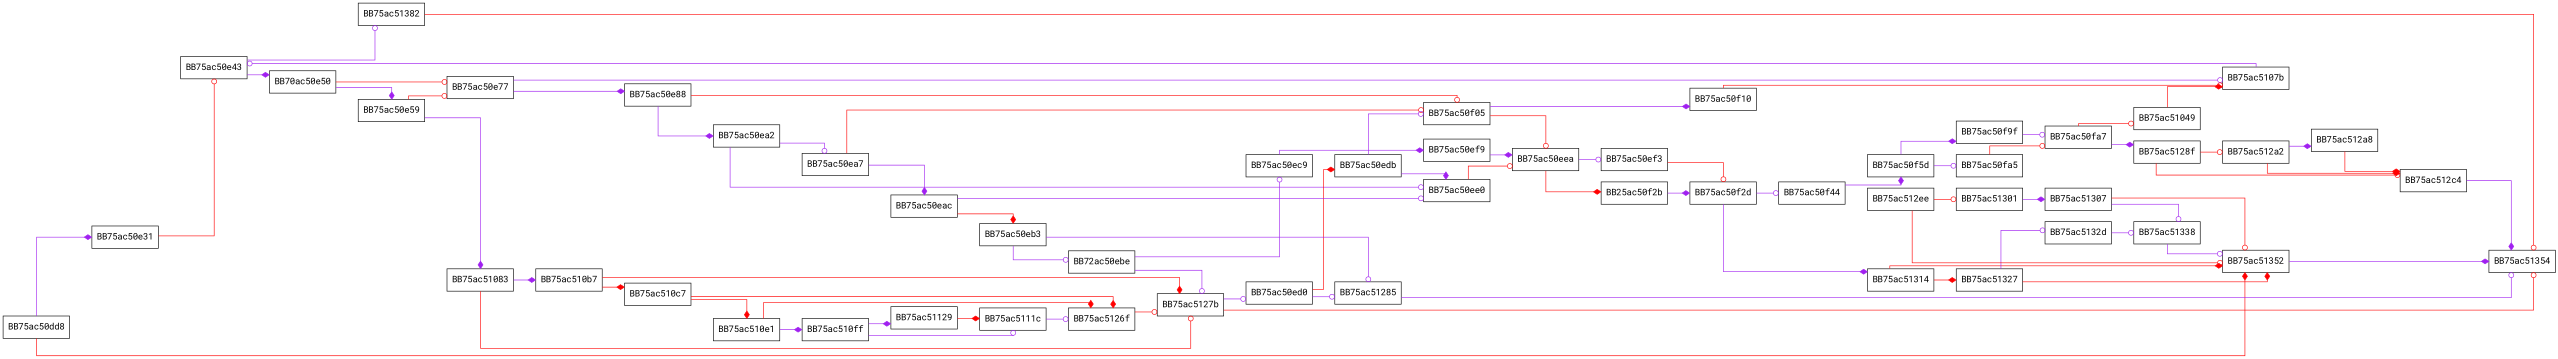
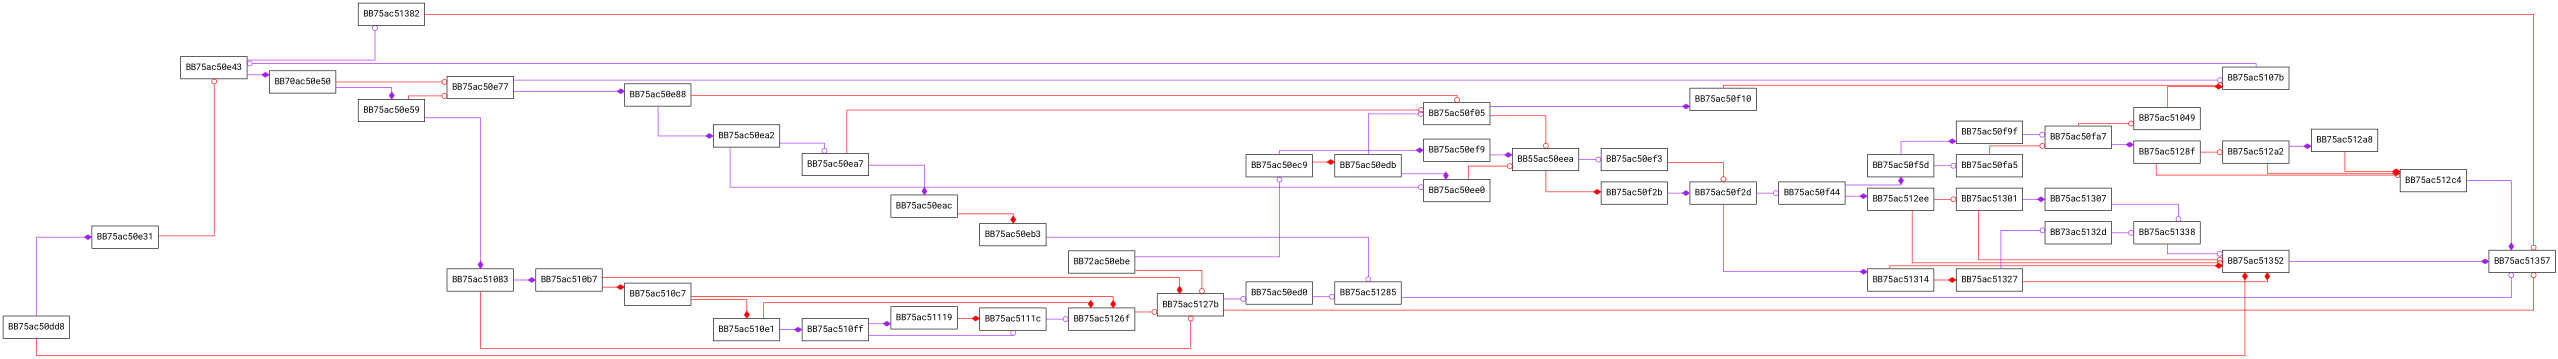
(1546, 160) -> (1546, 160)
(1634, 193) -> (1634, 193)
none -> (1852, 196)
(1188, 198) -> none
(2202, 198) -> (2073, 260)
(1324, 233) -> (1320, 162)
(2078, 233) -> (2078, 233)
(1031, 260) -> none
(2522, 261) -> (2522, 261)
(1178, 270) -> (1178, 270)
(924, 318) -> (924, 318)
